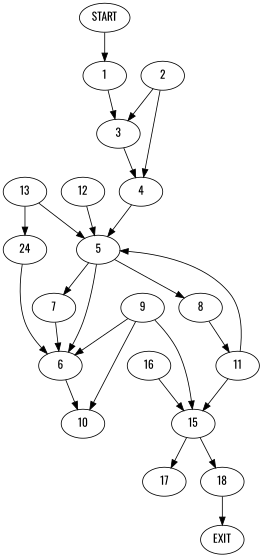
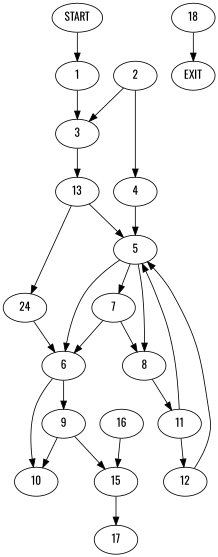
(128, 159) -> (77, 159)
none -> (127, 333)
(105, 334) -> (64, 391)
(218, 392) -> (182, 449)
(206, 449) -> none
